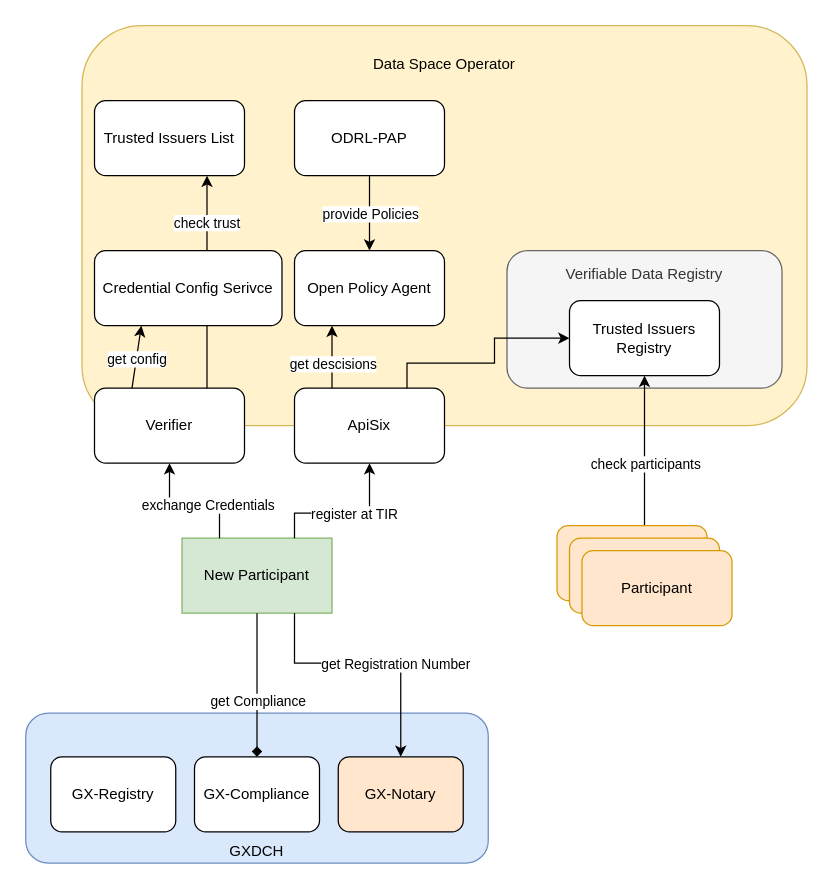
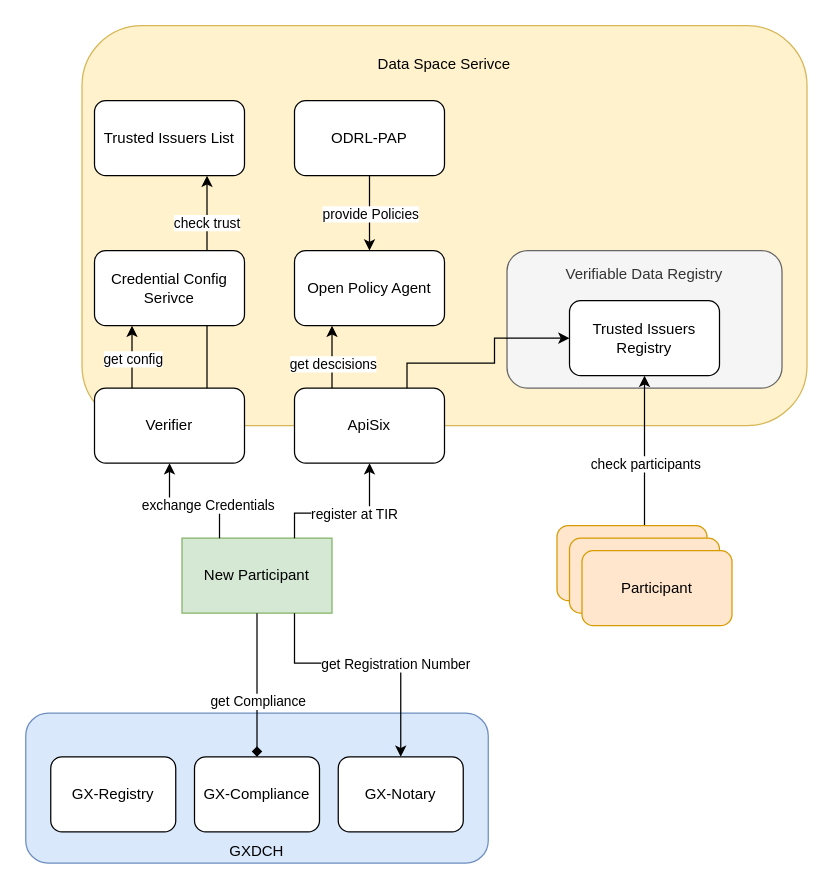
(444, 226) -> (444, 226)
(188, 288) -> (169, 288)
(401, 794) -> (401, 794)
